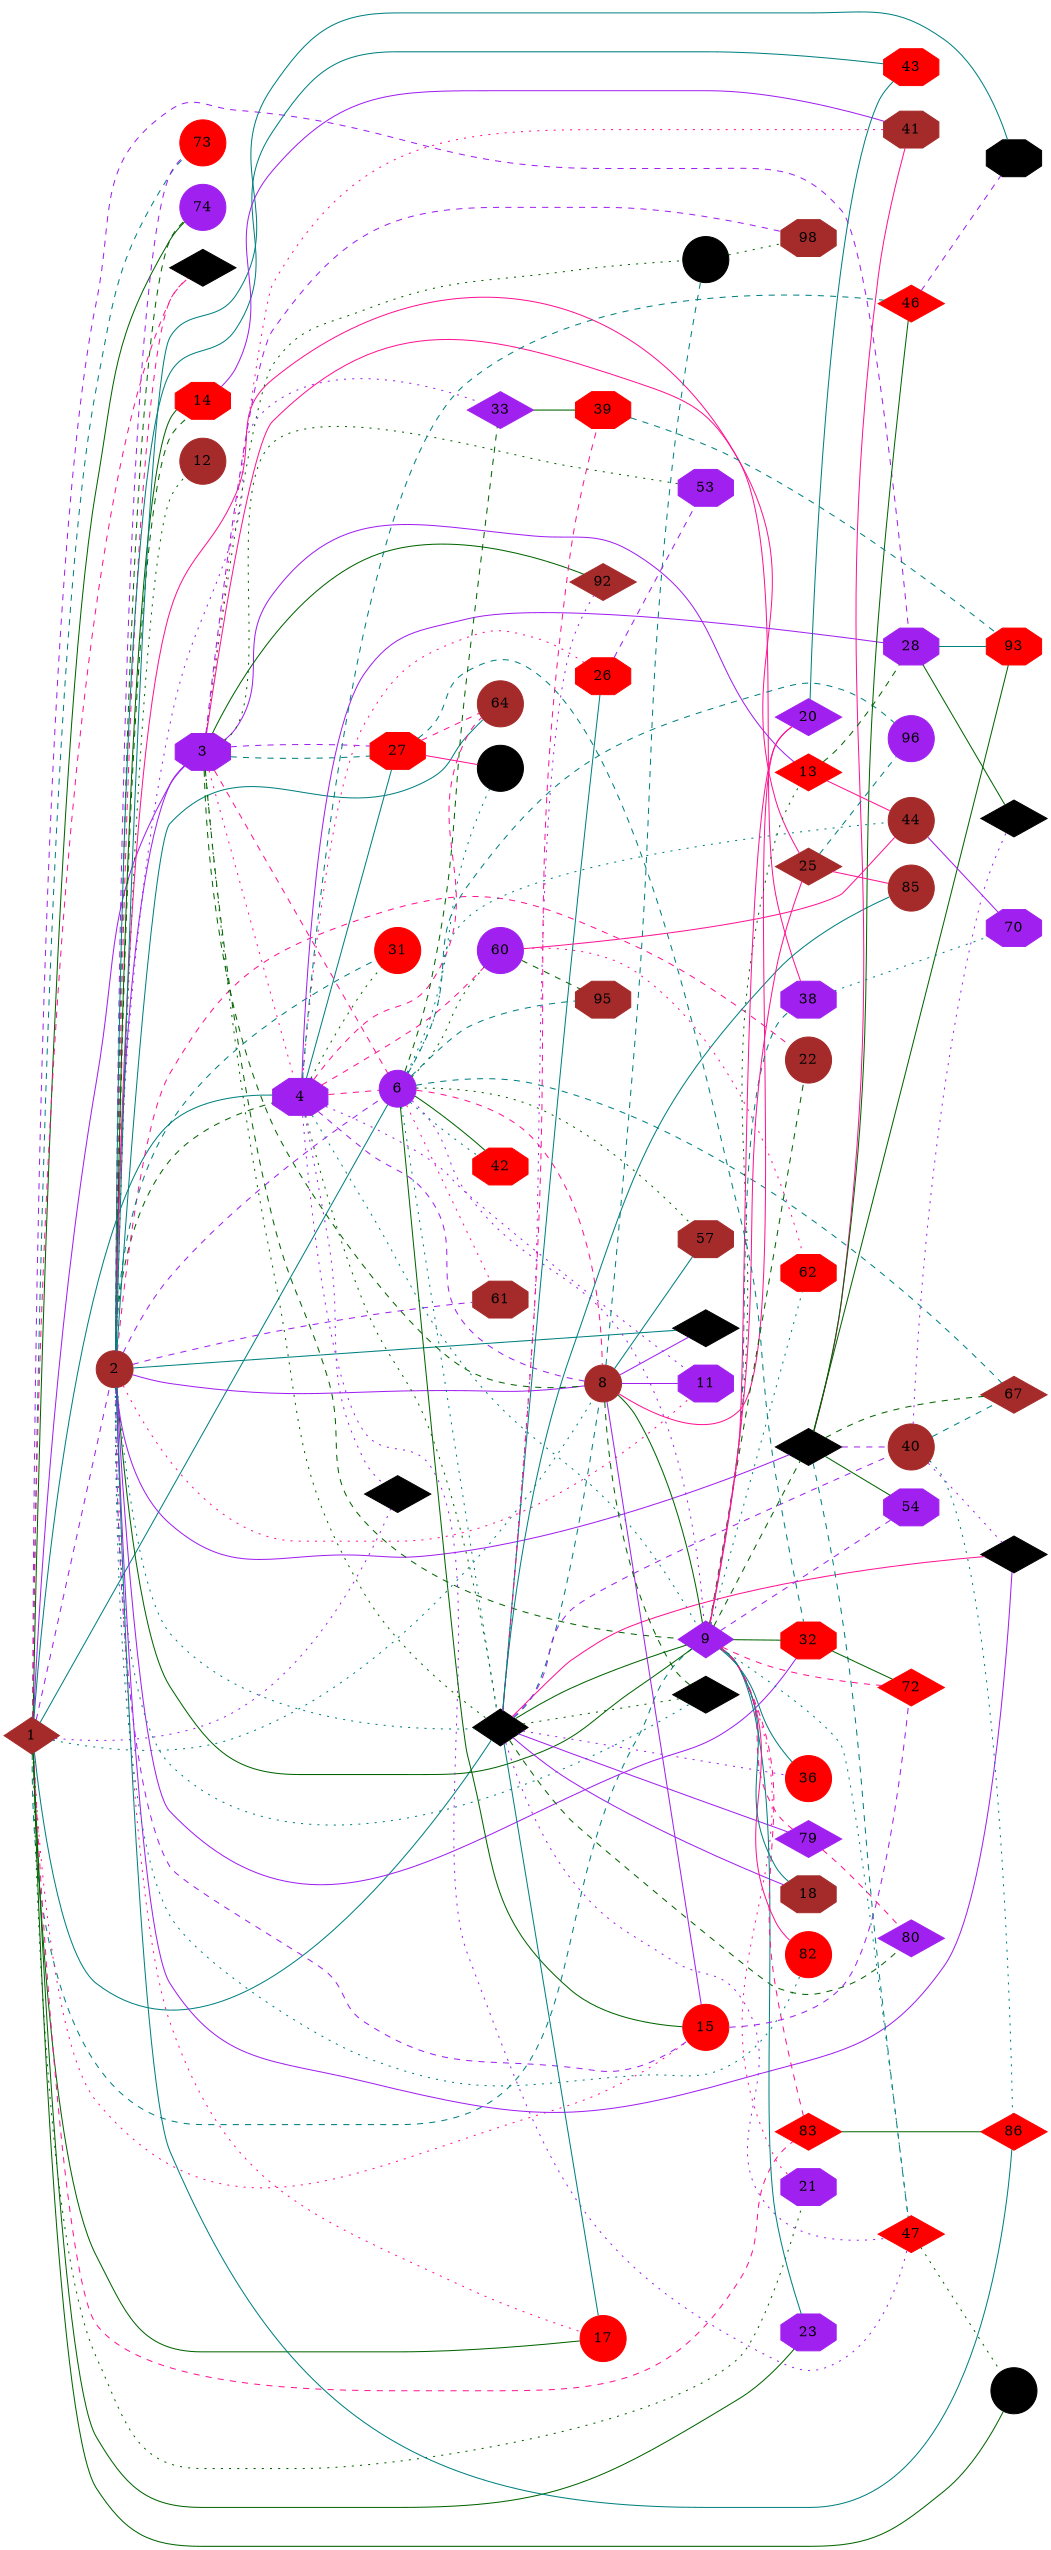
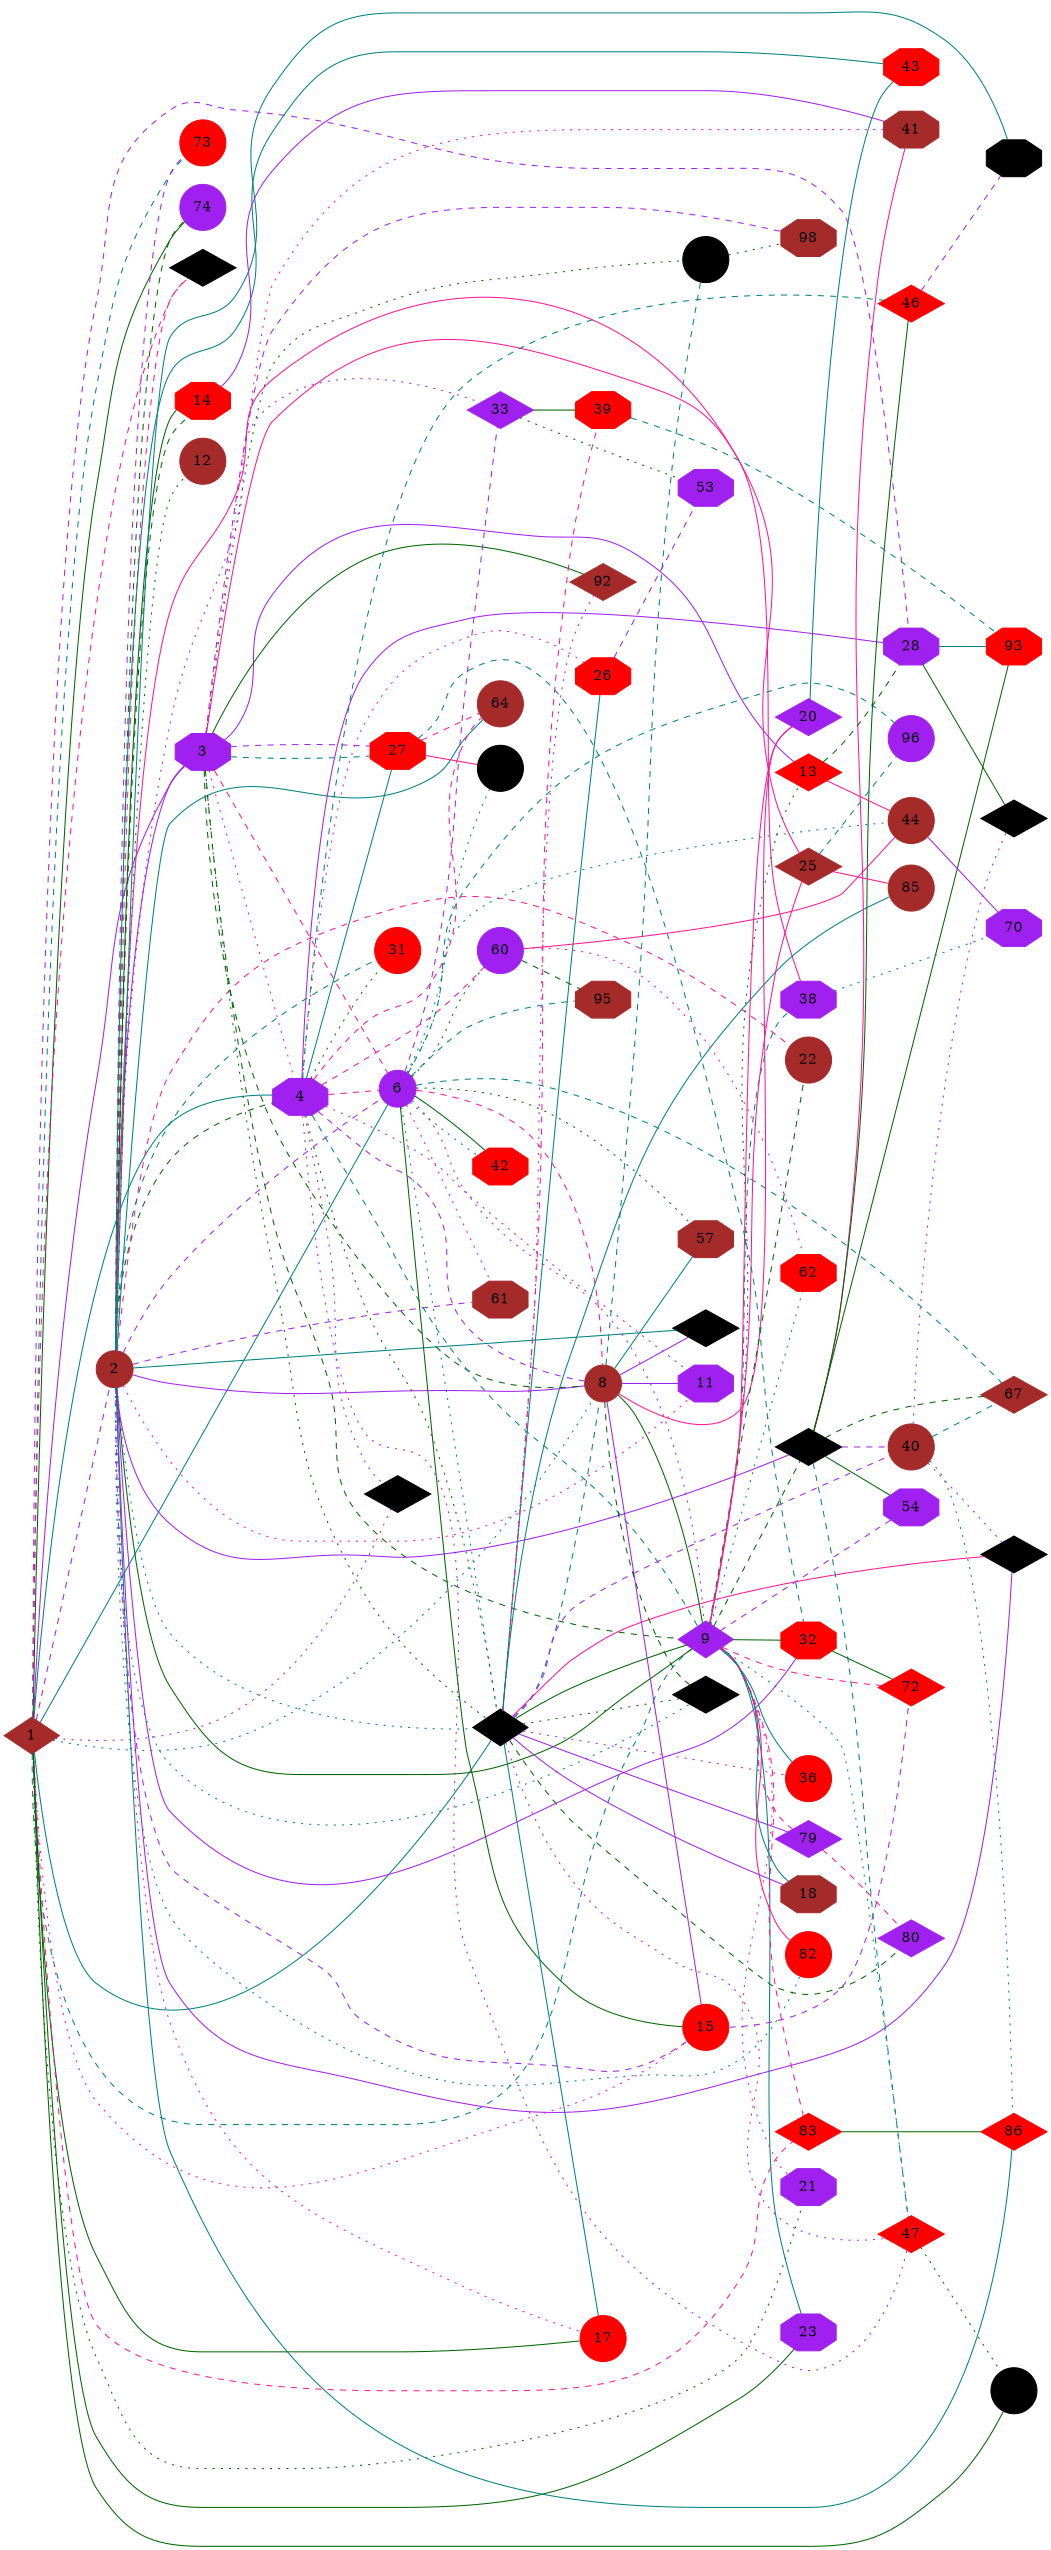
(322, 428) -> (600, 449)
(464, 702) -> (464, 702)
(494, 1400) -> (494, 1400)
